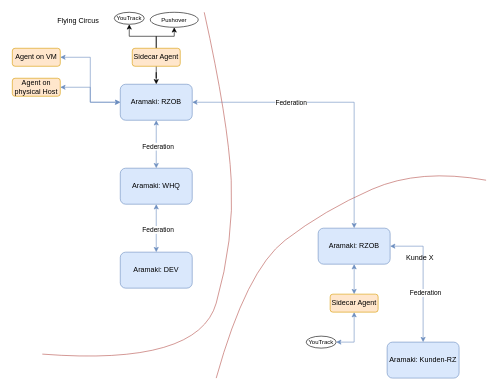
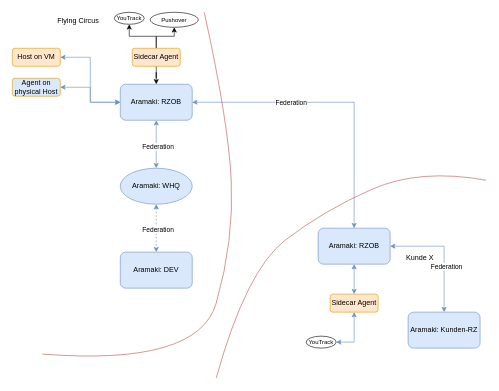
(36, 57) -> (36, 57)
(36, 87) -> (36, 87)
(156, 186) -> (156, 186)
(156, 227) -> (156, 227)
(423, 360) -> (444, 330)
